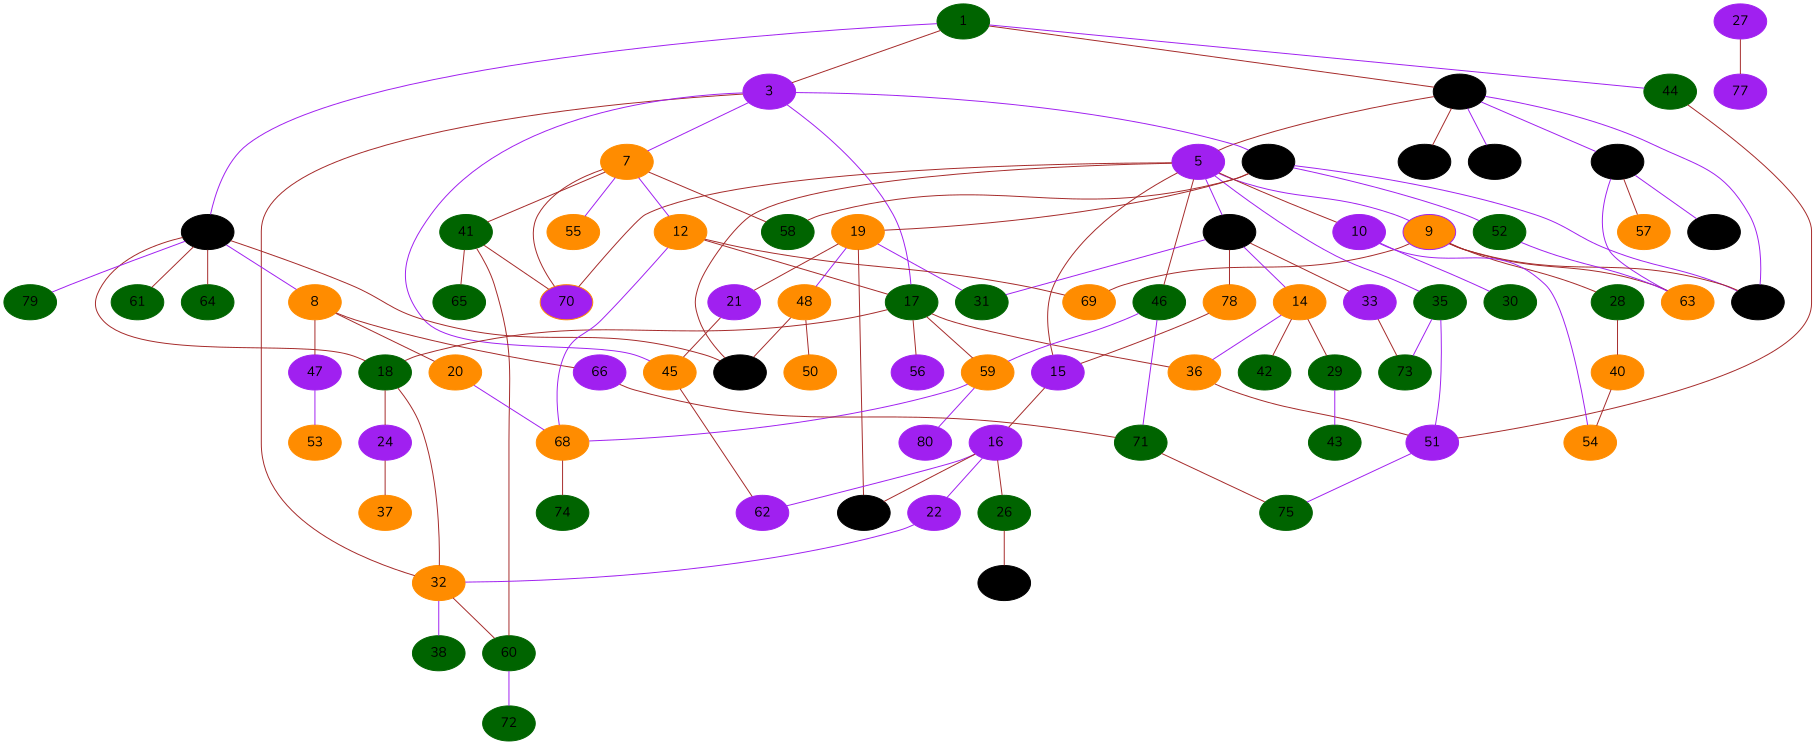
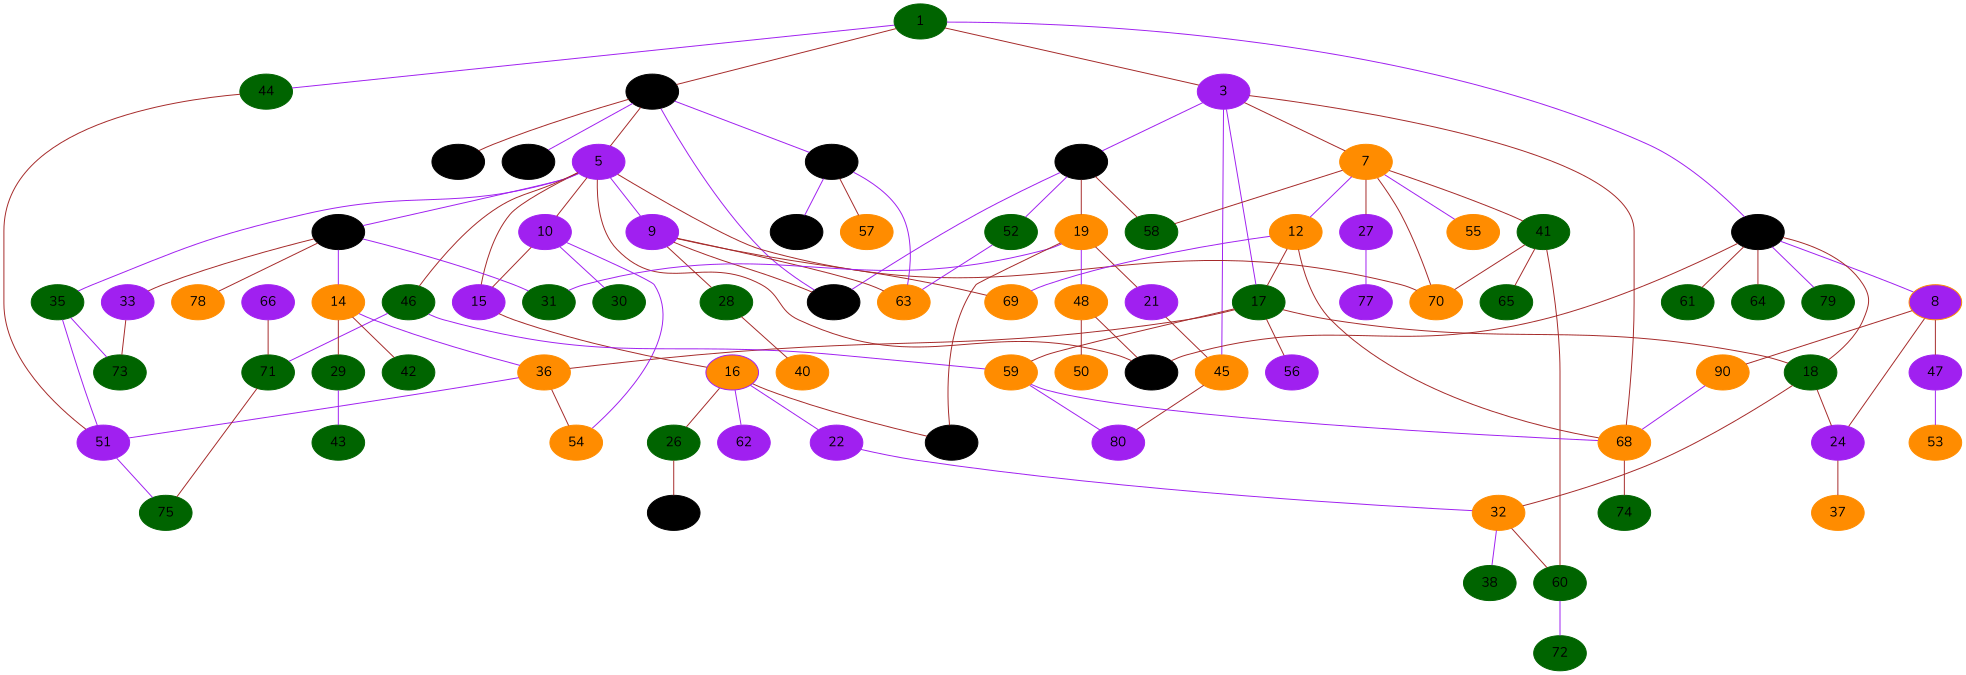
(1740, 57) -> (1366, 267)
(698, 127) -> (1295, 127)
(284, 192) -> (1550, 161)
none -> (1366, 197)
(1429, 232) -> (652, 232)
(885, 267) -> (1155, 256)
(315, 302) -> (1935, 302)
(566, 302) -> (1436, 302)
(600, 321) -> (1420, 382)
(1145, 340) -> (512, 267)
(442, 343) -> (1887, 372)
(455, 372) -> (1723, 372)
(1605, 404) -> (560, 408)
(1311, 412) -> (324, 409)
(716, 443) -> (1175, 404)
(995, 443) -> (732, 372)
